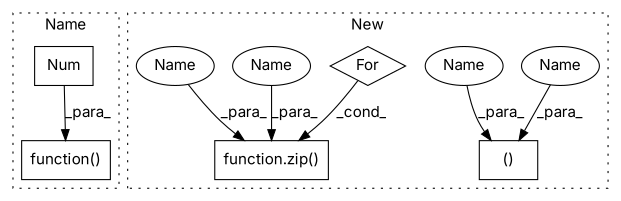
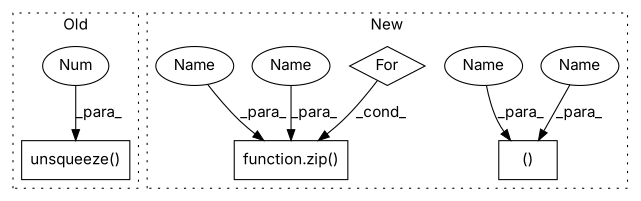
(66, 25) -> (76, 25)
(64, 66) -> (76, 66)
(66, 160) -> (76, 160)
